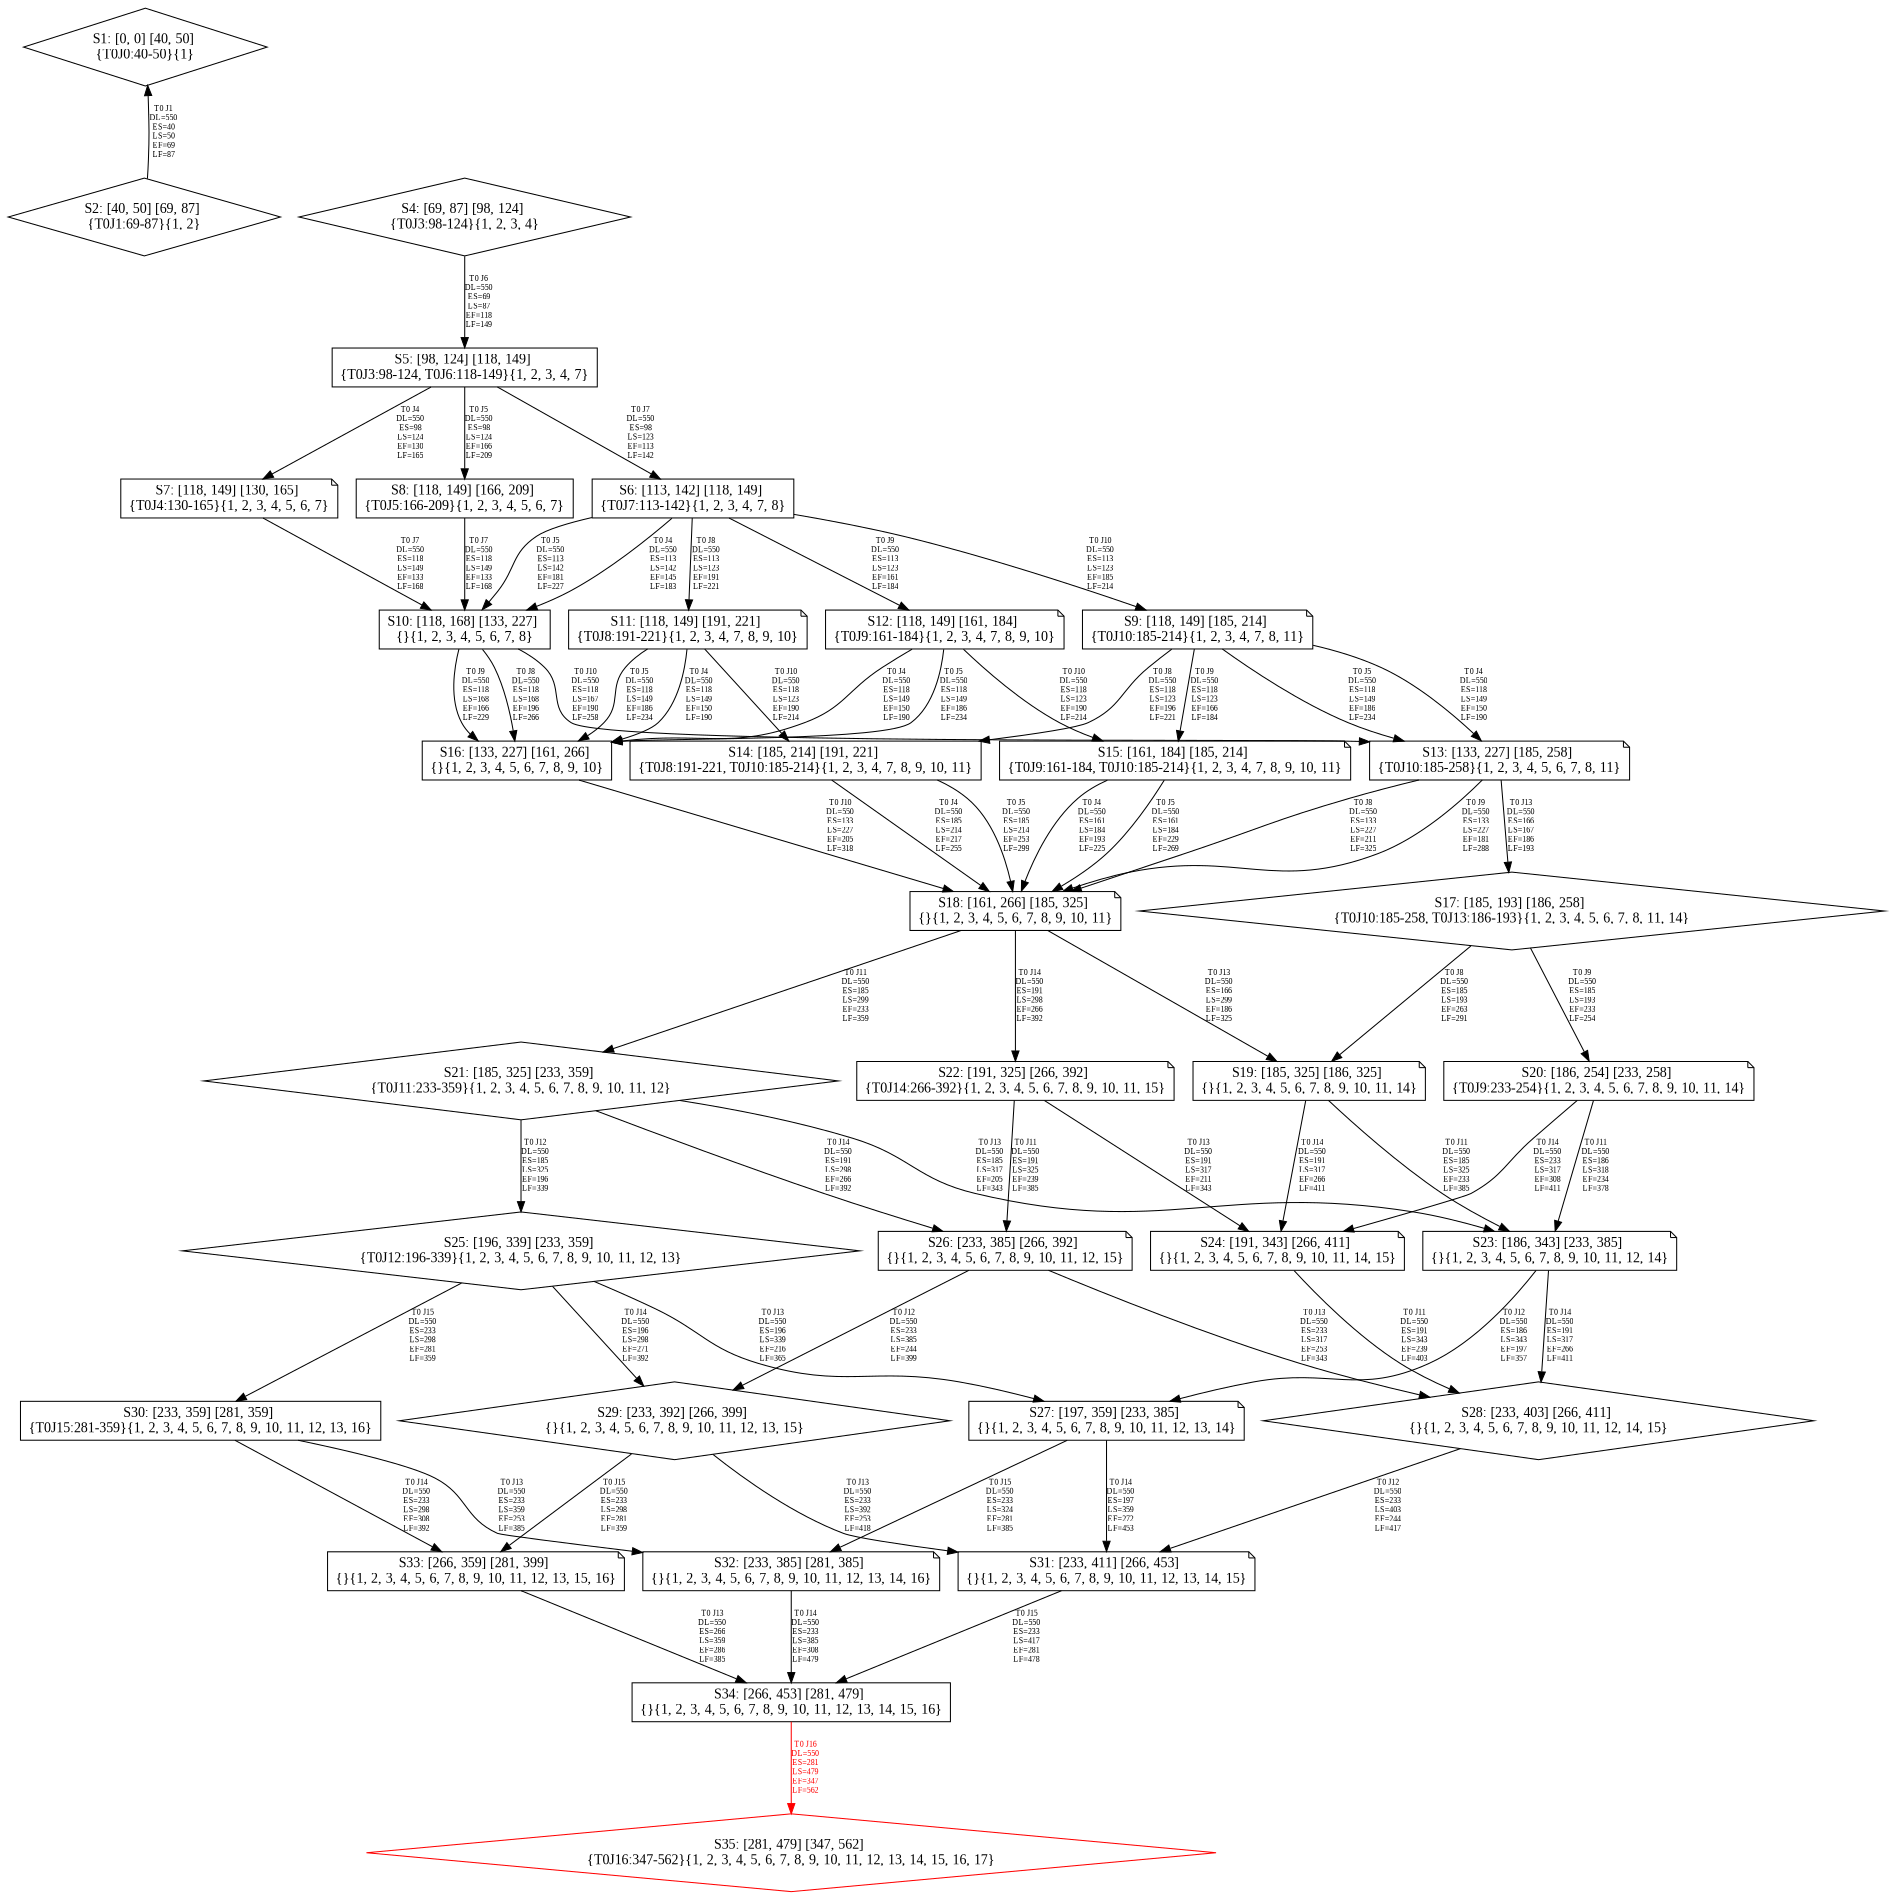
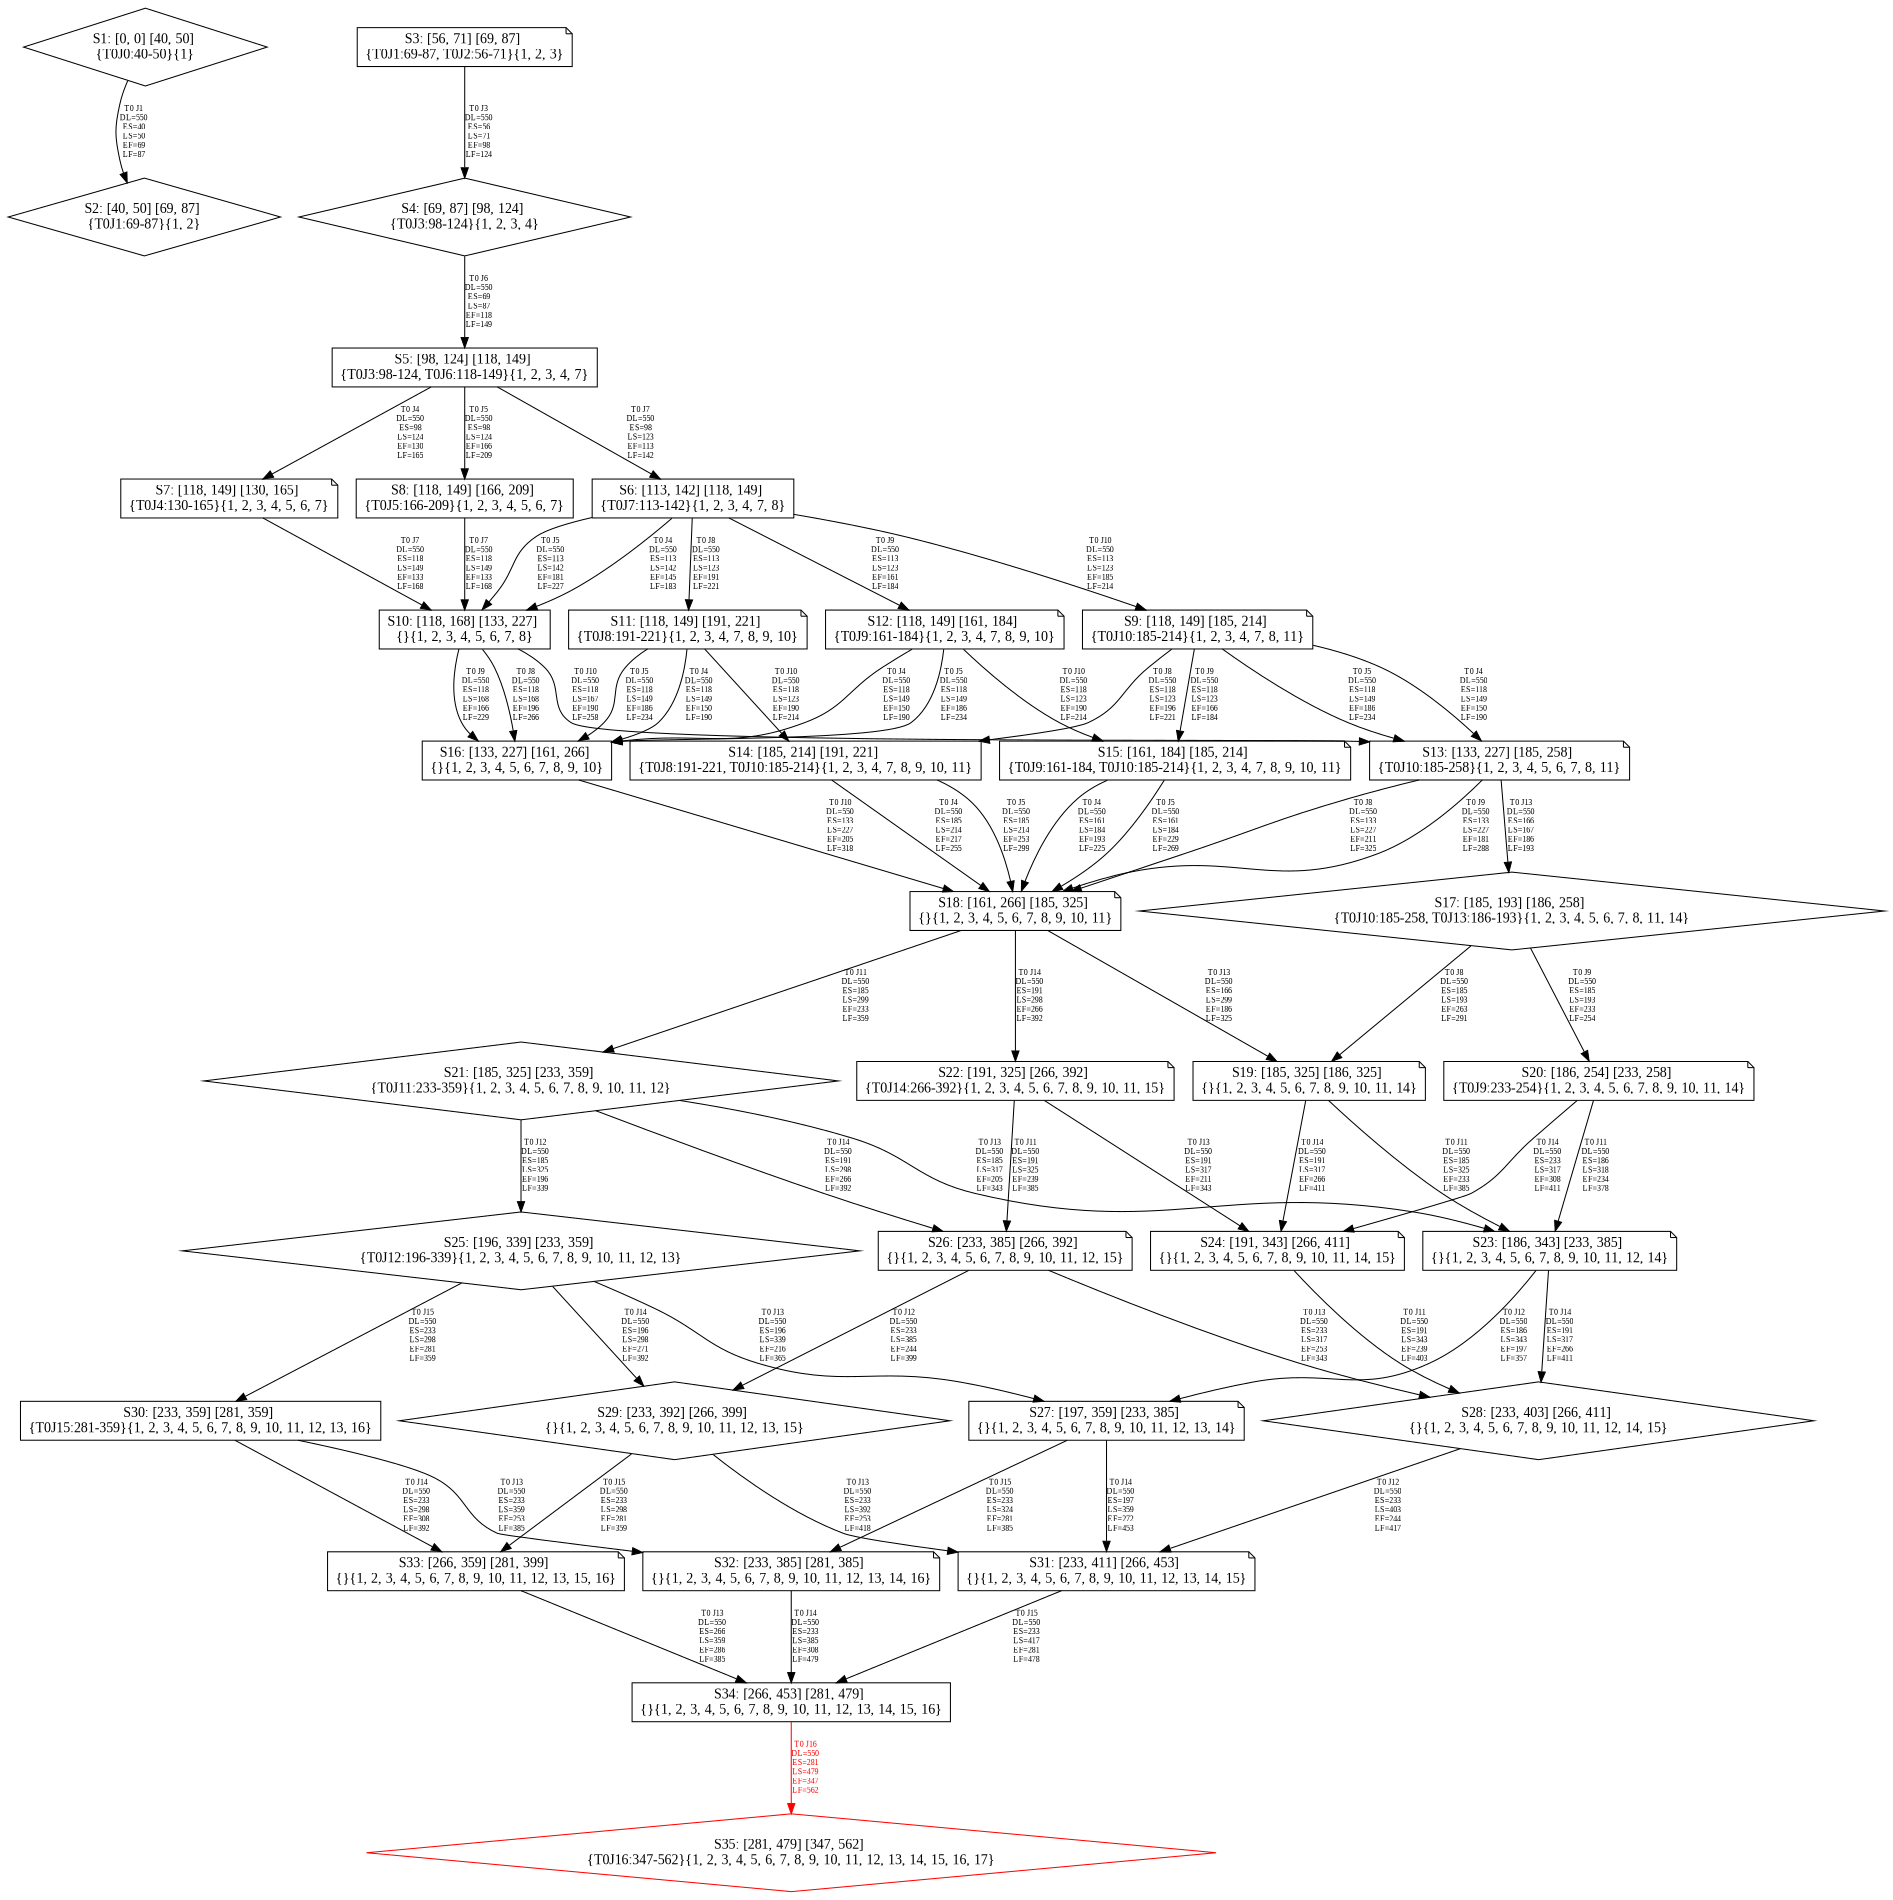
none -> (465, 47)
(149, 137) -> (116, 127)
